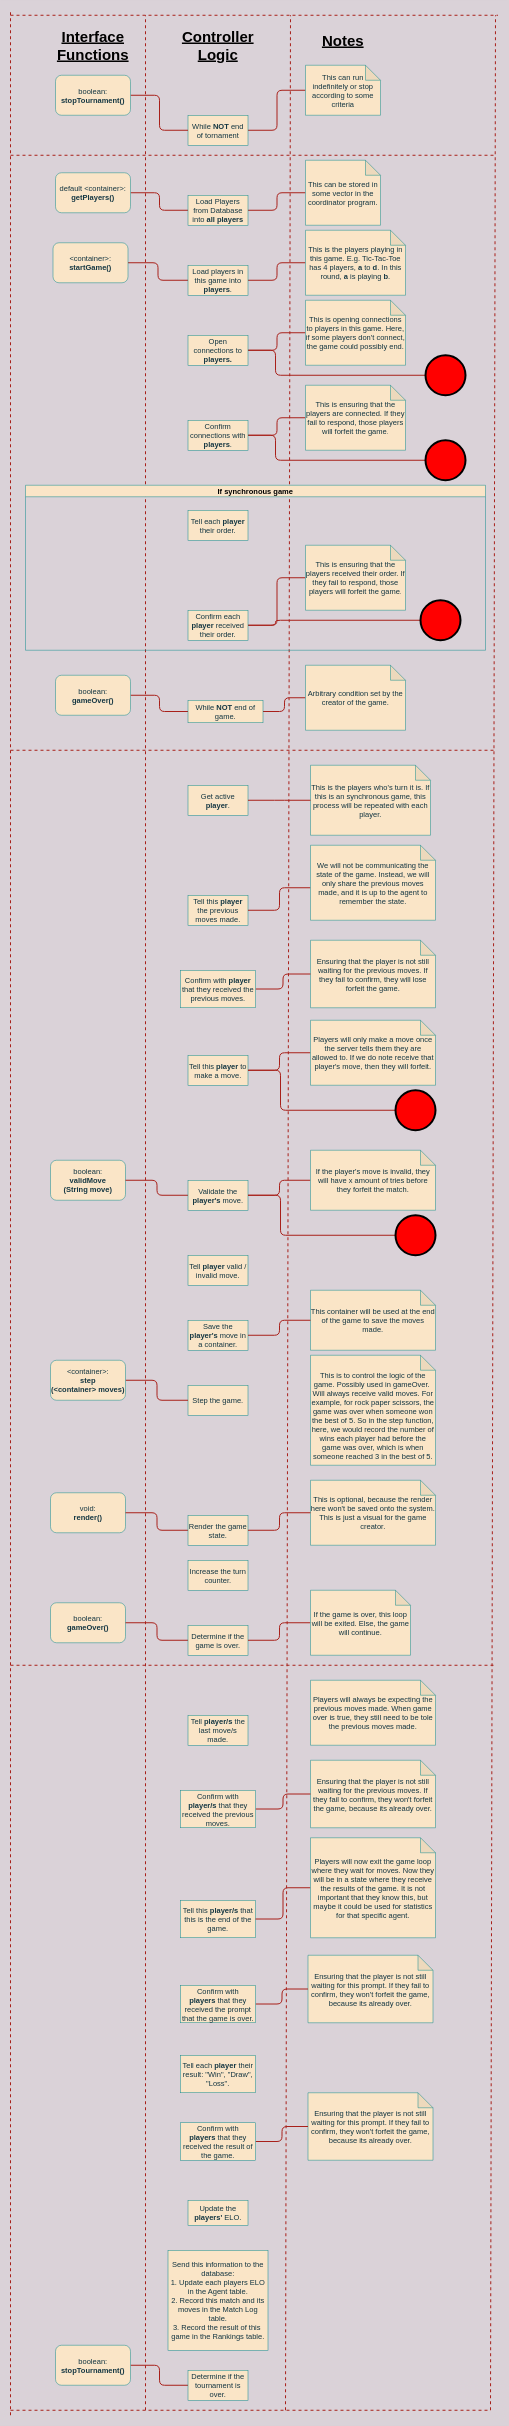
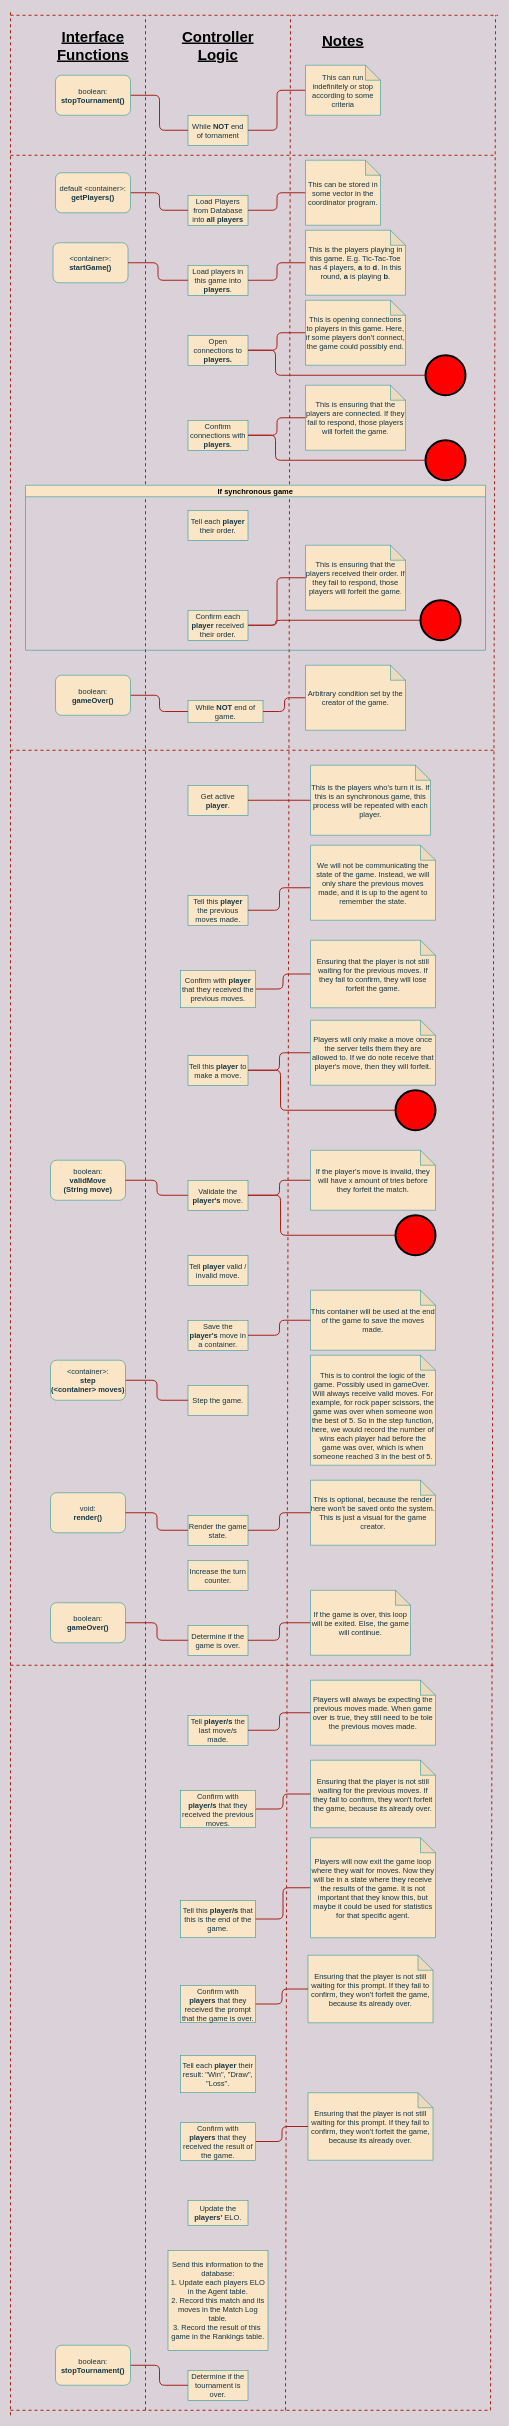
none -> (279, 1722)
